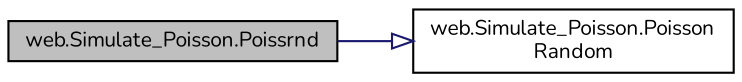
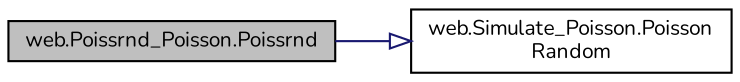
(173, 41) -> (172, 41)
